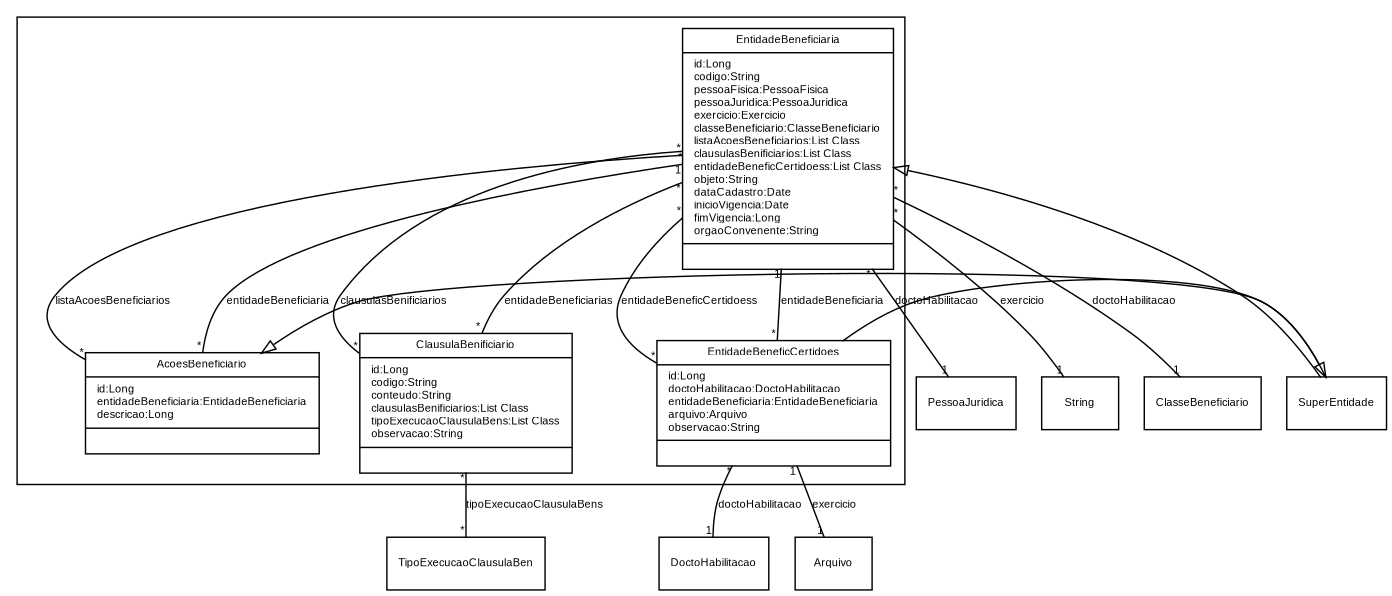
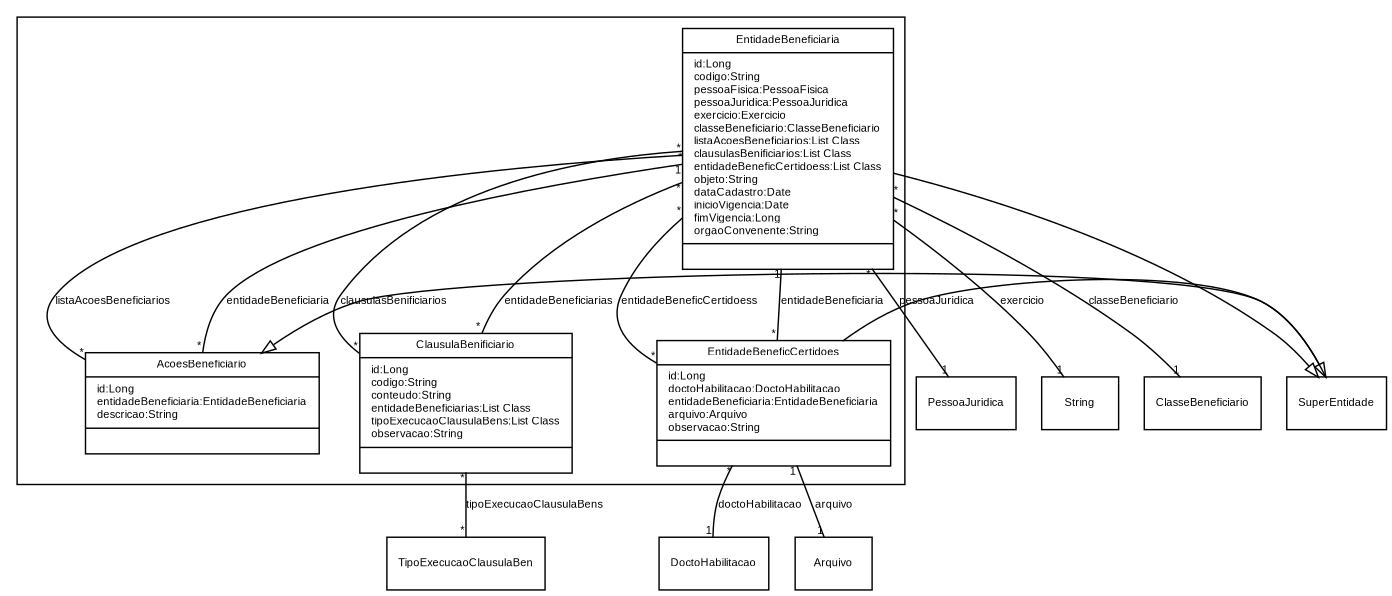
(1134, 239) -> (1113, 246)
(937, 301) -> (937, 301)
(1134, 301) -> (1134, 301)
(450, 408) -> (451, 408)
(136, 415) -> (138, 415)
(834, 505) -> (834, 505)
